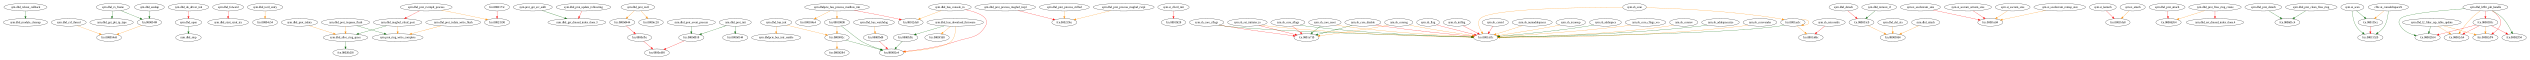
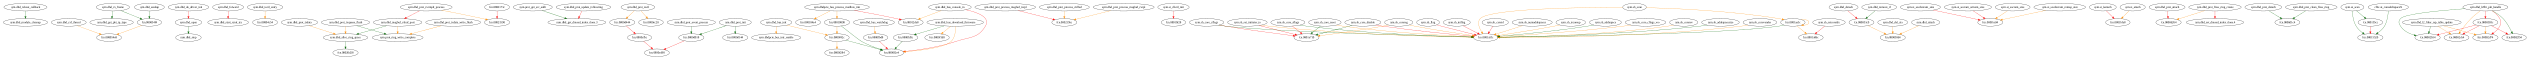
(2380, 14) -> none
